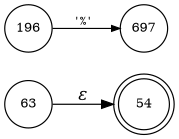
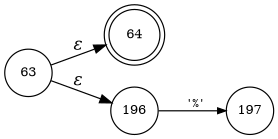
(144, 28) -> (250, 111)
none -> (76, 90)
(144, 104) -> (134, 35)
